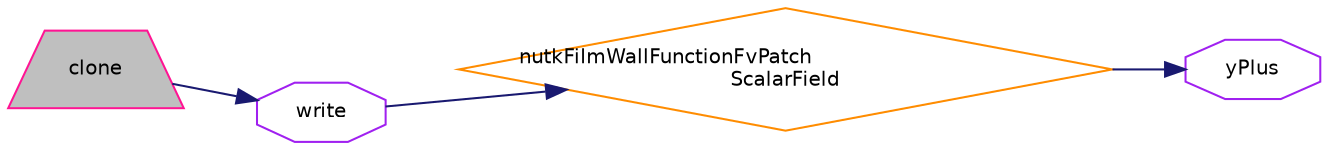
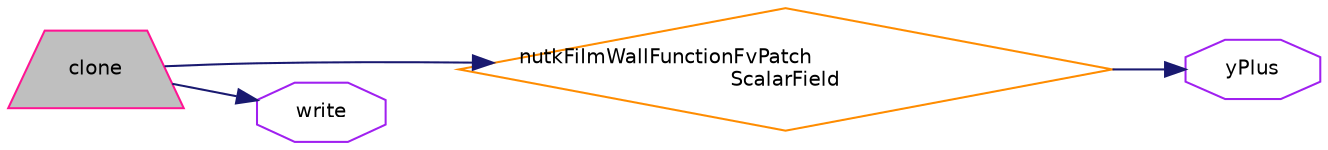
(465, 99) -> (319, 62)
